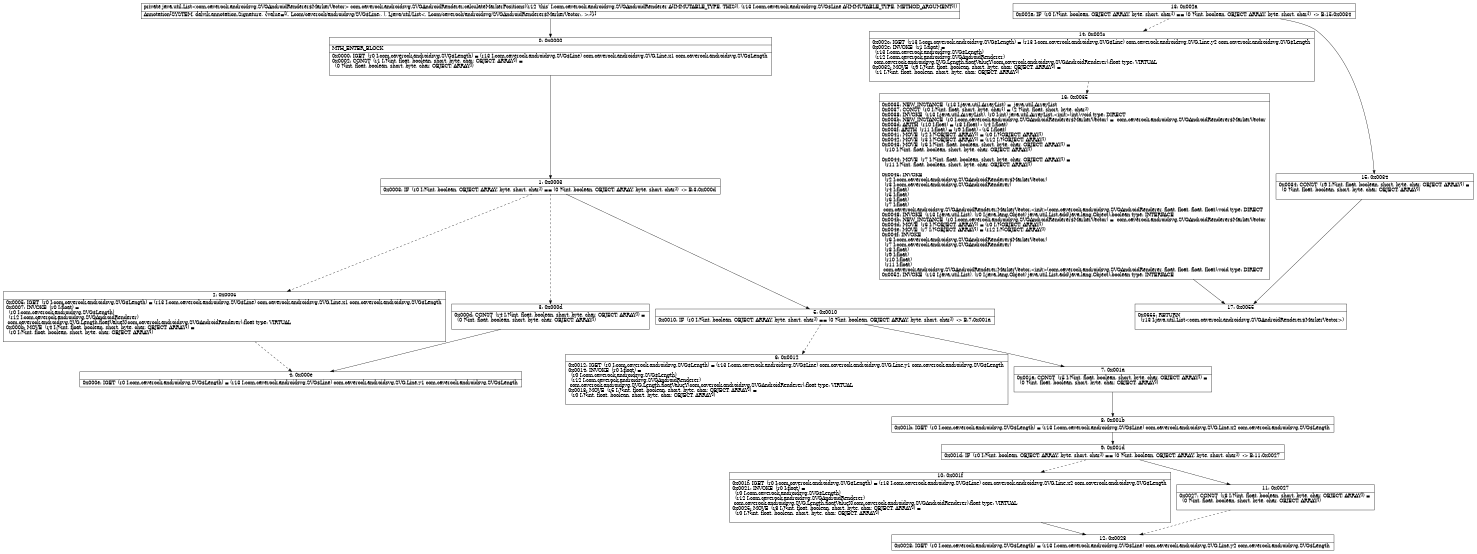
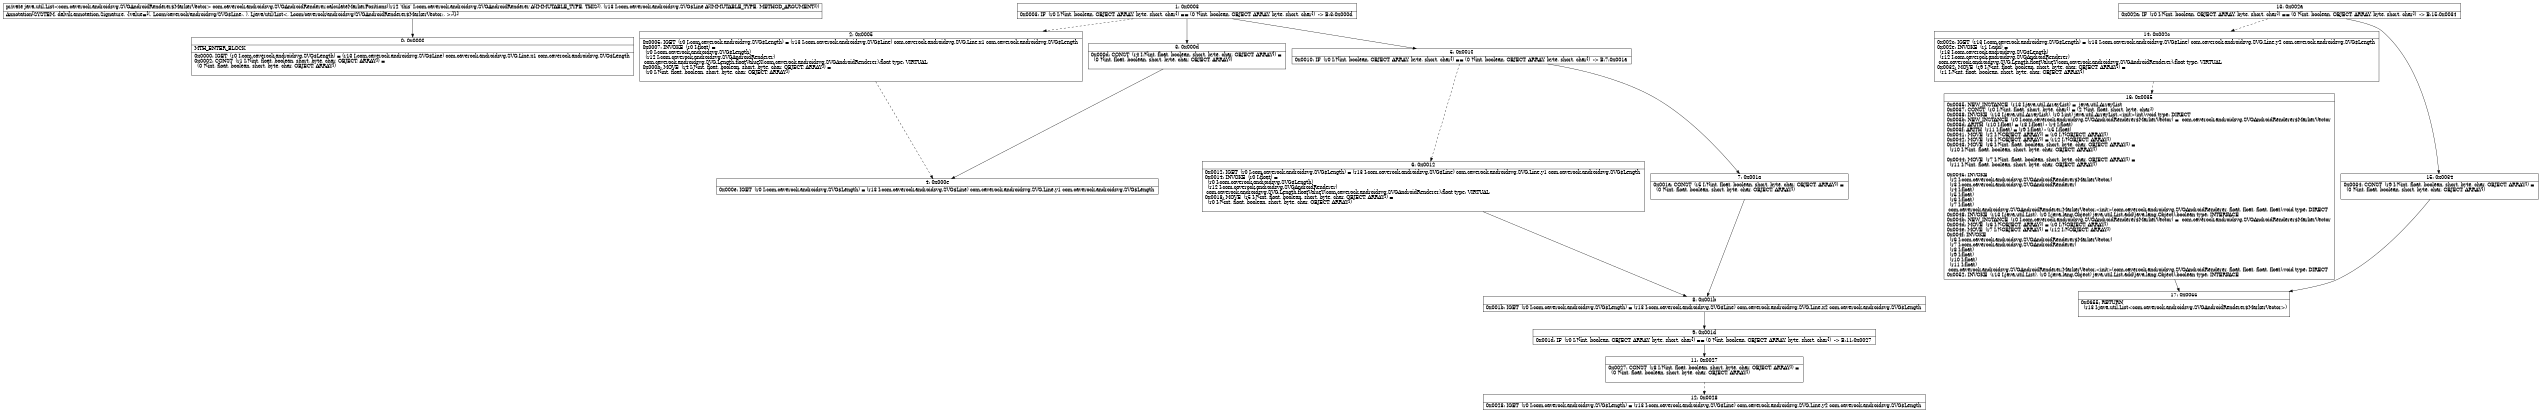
(909, 48) -> (1973, 48)
(550, 125) -> none
(550, 247) -> (1187, 30)
none -> (1583, 253)
(950, 497) -> none
